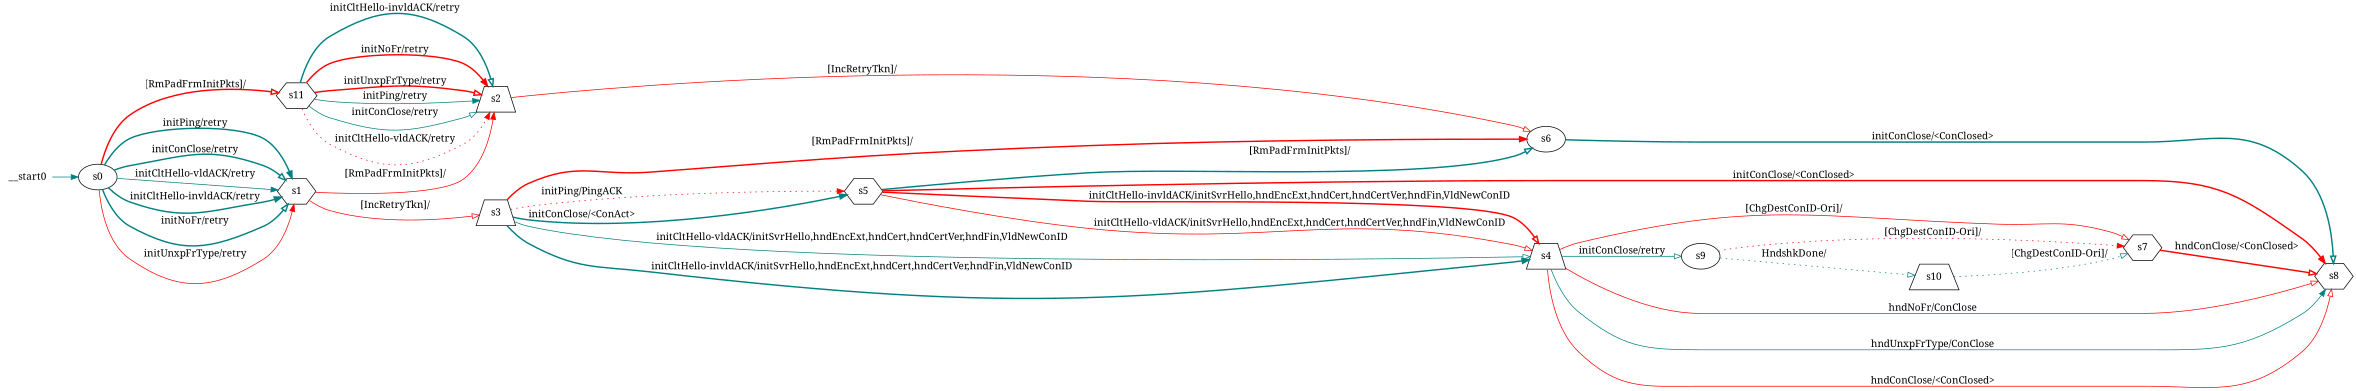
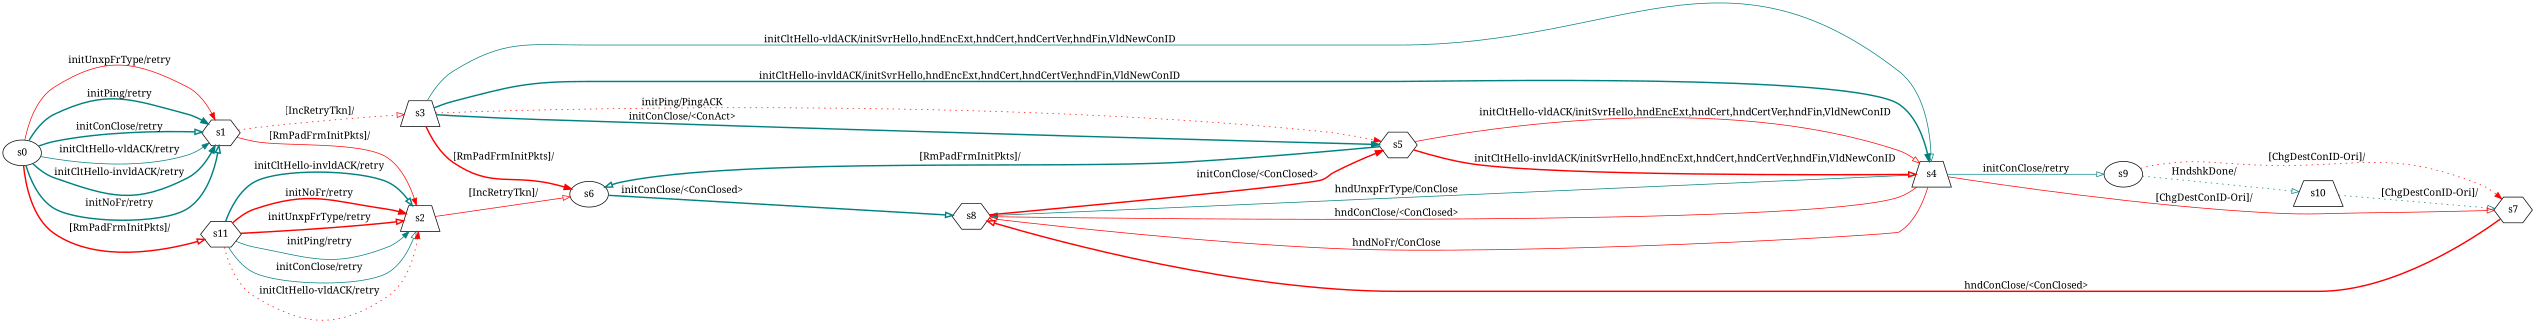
(27, 177) -> none
(1613, 181) -> (1186, 196)
(389, 219) -> (317, 121)
